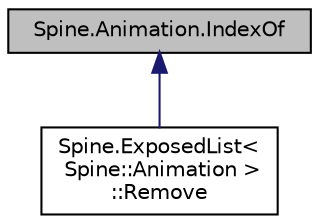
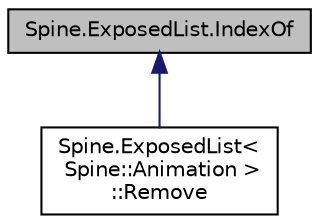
(160, 31) -> (160, 31)
